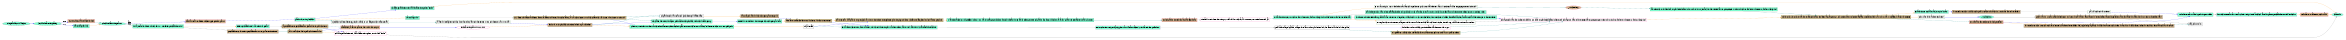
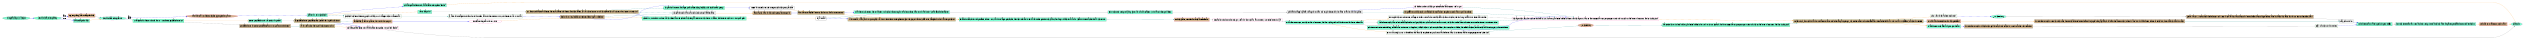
(682, 16) -> (694, 13)
(205, 21) -> (212, 16)
(760, 21) -> (772, 8)
(65, 22) -> (65, 16)
(2096, 23) -> (2355, 22)
(305, 32) -> (317, 26)
